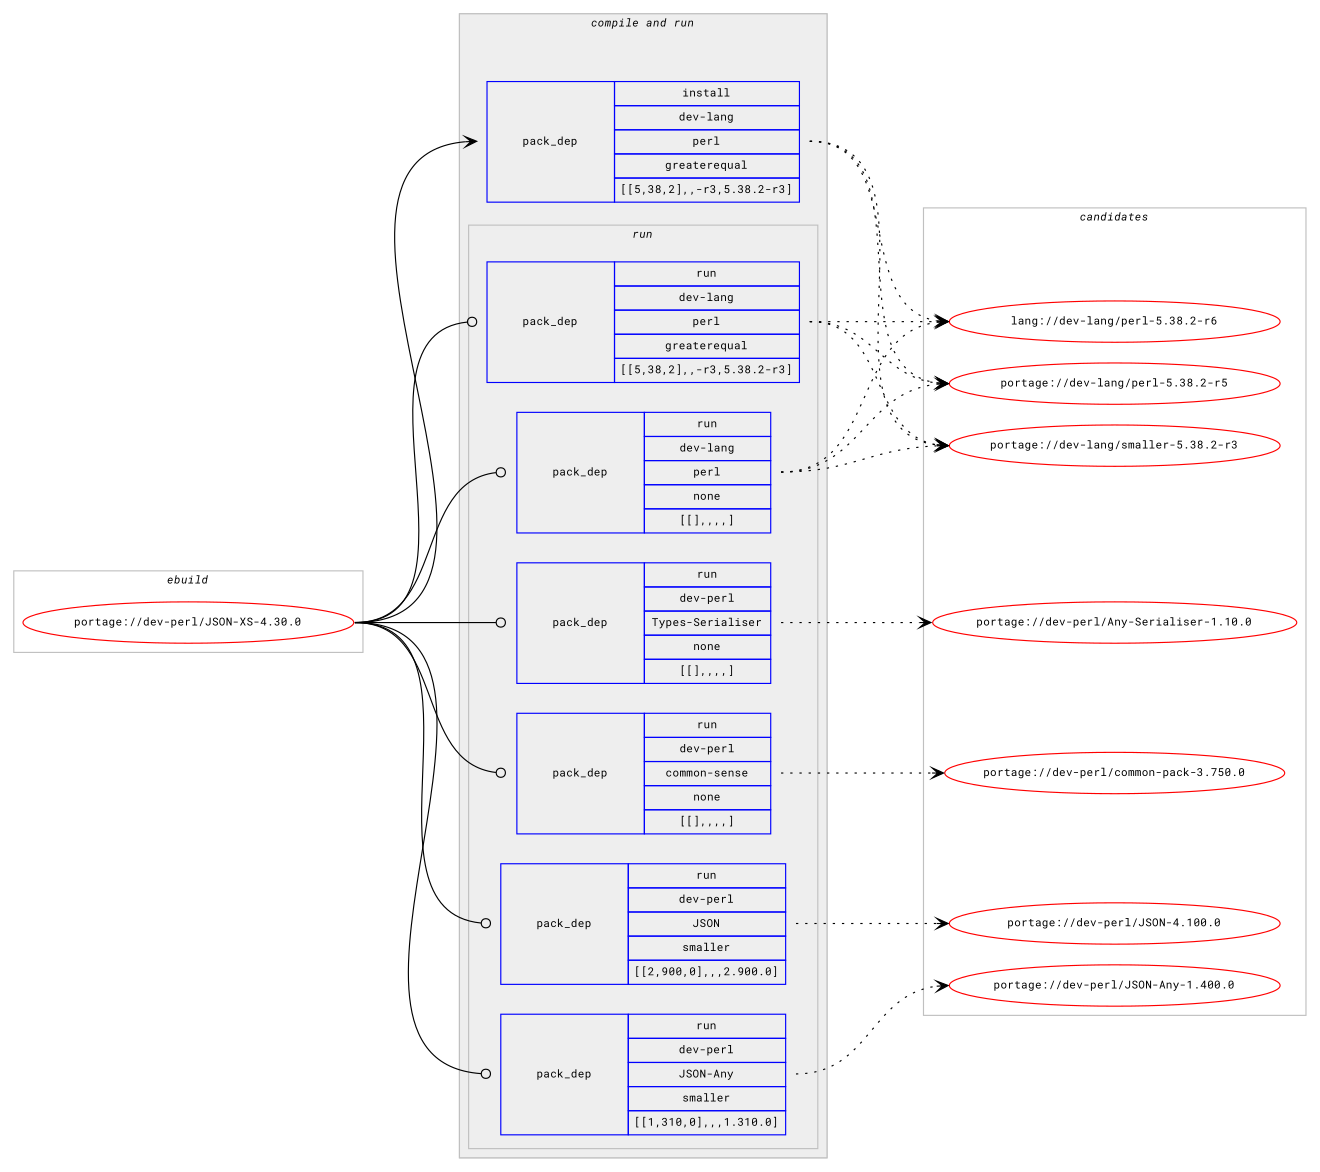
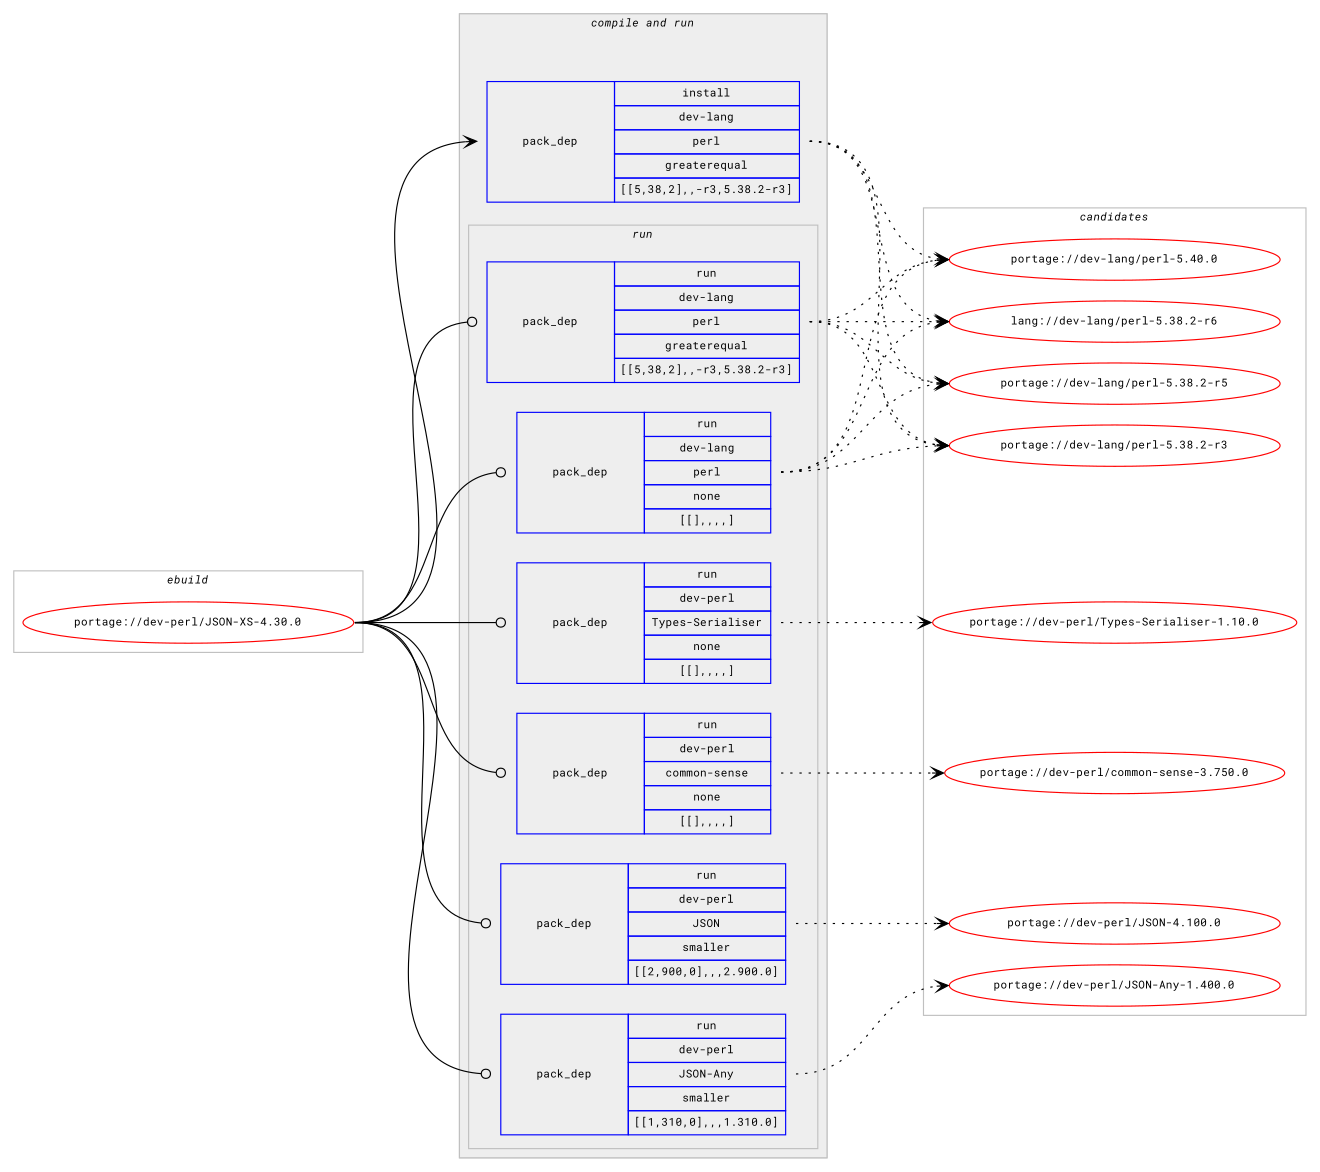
none -> (1115, 260)
(1115, 446) -> (1115, 446)
(1115, 623) -> (1115, 623)
(1115, 773) -> (1115, 773)
